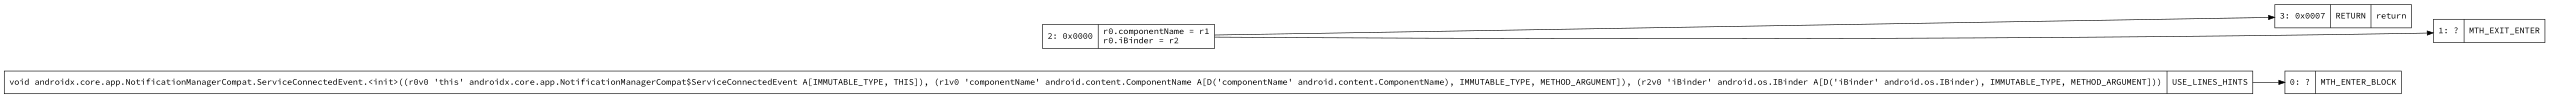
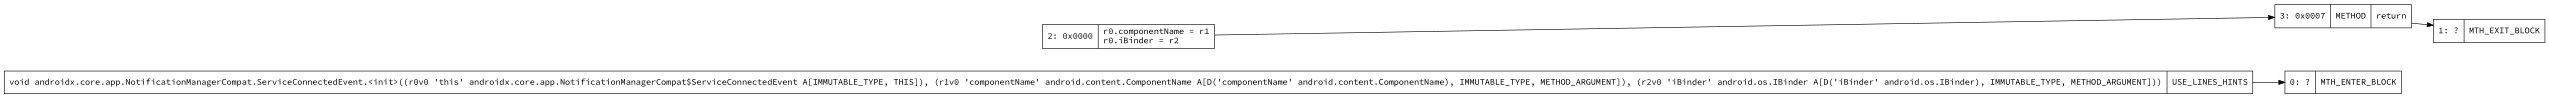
(2351, 16) -> (2351, 16)
(2505, 31) -> (2505, 31)
(1821, 38) -> (2419, 24)
